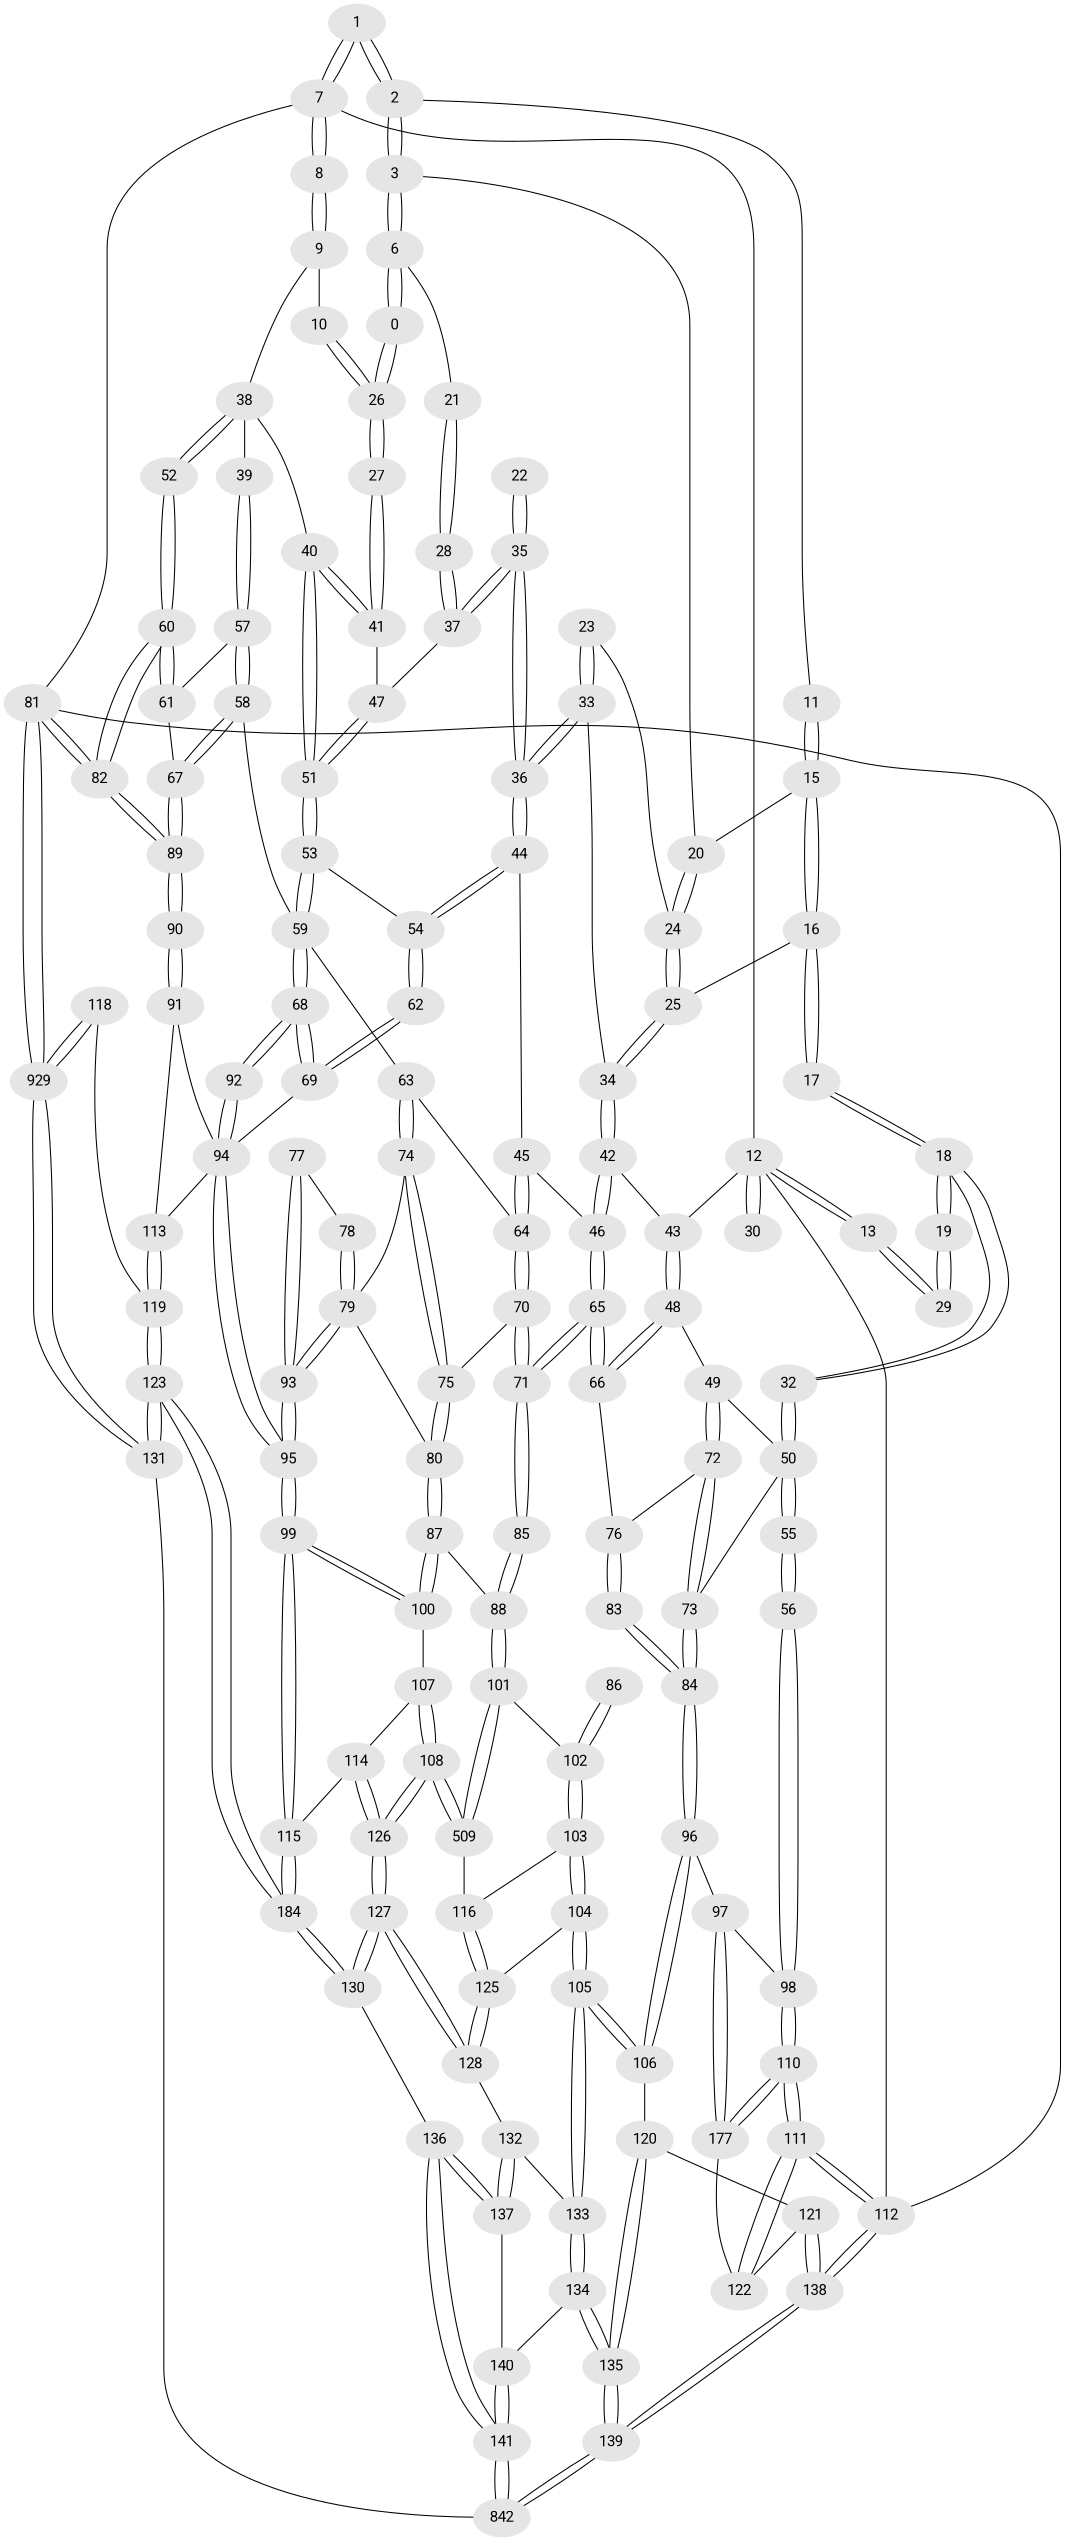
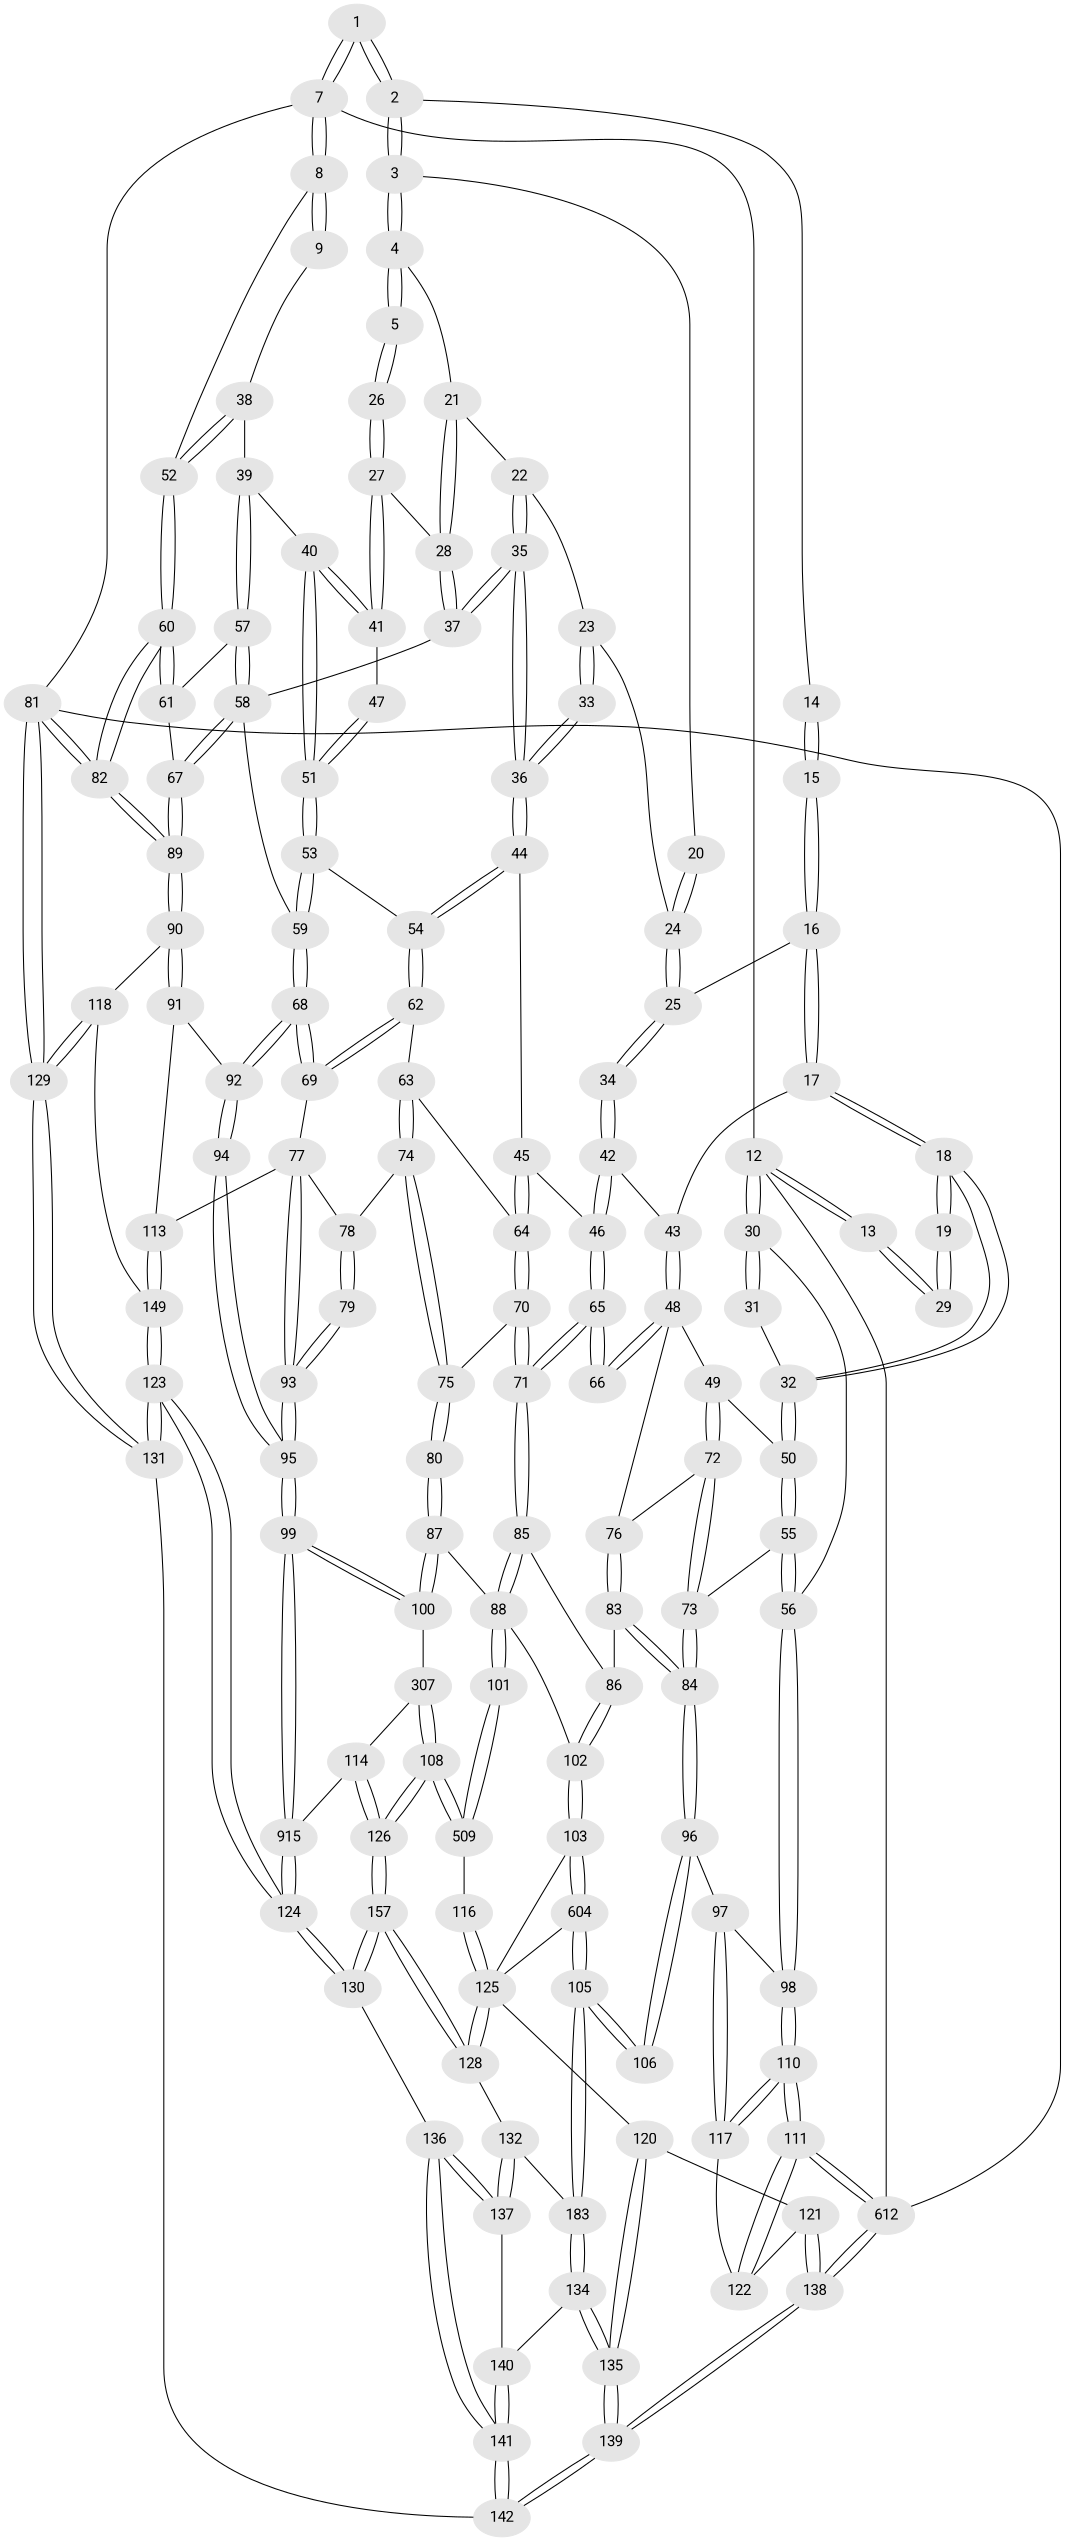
(395, 250) -> (395, 250)
none -> (234, 321)
(319, 325) -> none
(395, 325) -> (395, 325)
none -> (486, 439)
(289, 473) -> (277, 514)
none -> (411, 514)
none -> (564, 549)
(415, 666) -> (350, 670)
(812, 703) -> (812, 703)
(761, 812) -> none
(592, 893) -> none
none -> (138, 968)
(353, 1006) -> (411, 1043)
(39, 1081) -> (39, 1081)
(191, 1083) -> (205, 1044)
(266, 1119) -> (303, 1119)
(188, 1195) -> (221, 1197)
(713, 1195) -> (716, 1138)
(391, 1237) -> (377, 1195)
(154, 1308) -> (154, 1308)
none -> (753, 1308)
(391, 1384) -> none
none -> (846, 1414)
(606, 1459) -> (644, 1422)
(738, 1535) -> (739, 1573)
none -> (566, 1612)
none -> (614, 1649)
(423, 1686) -> (423, 1686)
(537, 1724) -> (545, 1683)
(289, 1837) -> (289, 1837)
(520, 1875) -> (531, 1913)
(289, 1913) -> (289, 1913)
(379, 1913) -> (379, 1913)
(580, 1913) -> (580, 1913)
(645, 2102) -> (563, 2061)
(720, 2140) -> (720, 2140)
(577, 2215) -> (577, 2215)
(886, 2215) -> (886, 2215)
(502, 2518) -> (502, 2518)
